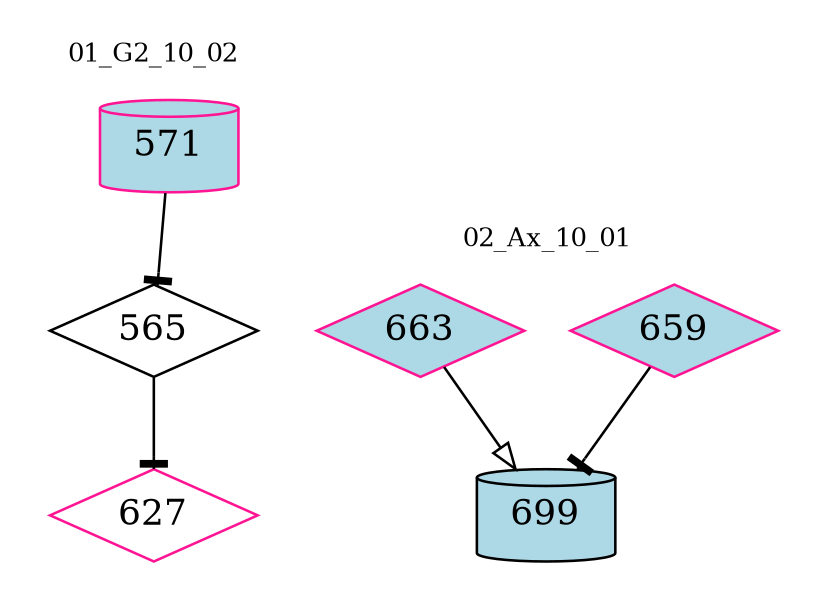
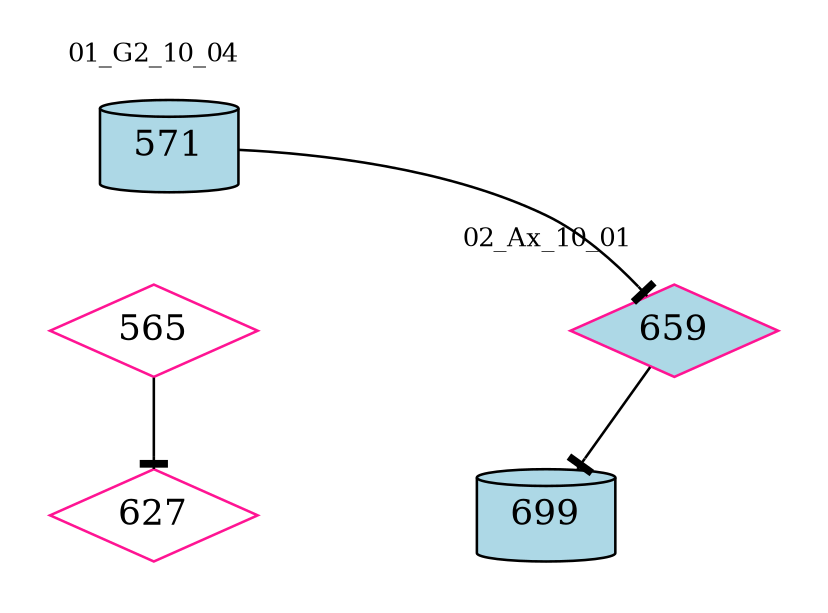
(154, 55) -> (154, 55)
(169, 146) -> (169, 146)
(162, 233) -> (453, 182)
(154, 331) -> (154, 331)
(420, 331) -> none
